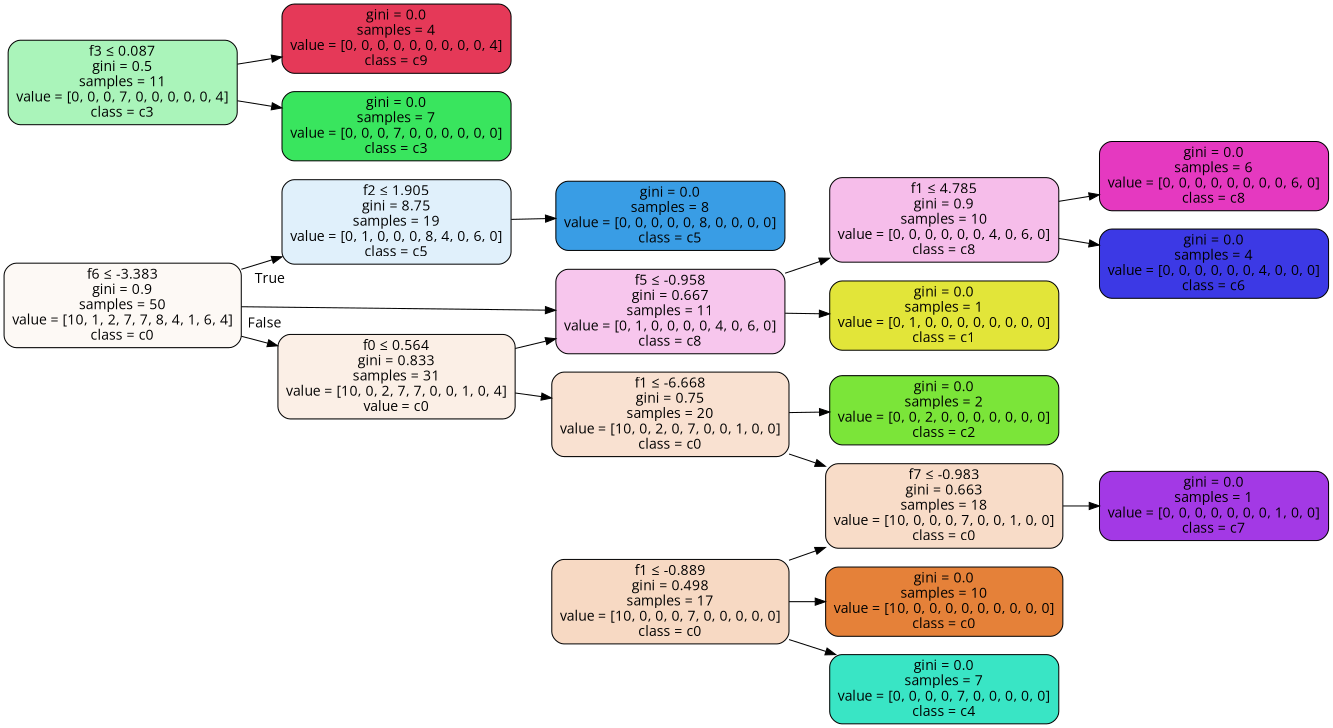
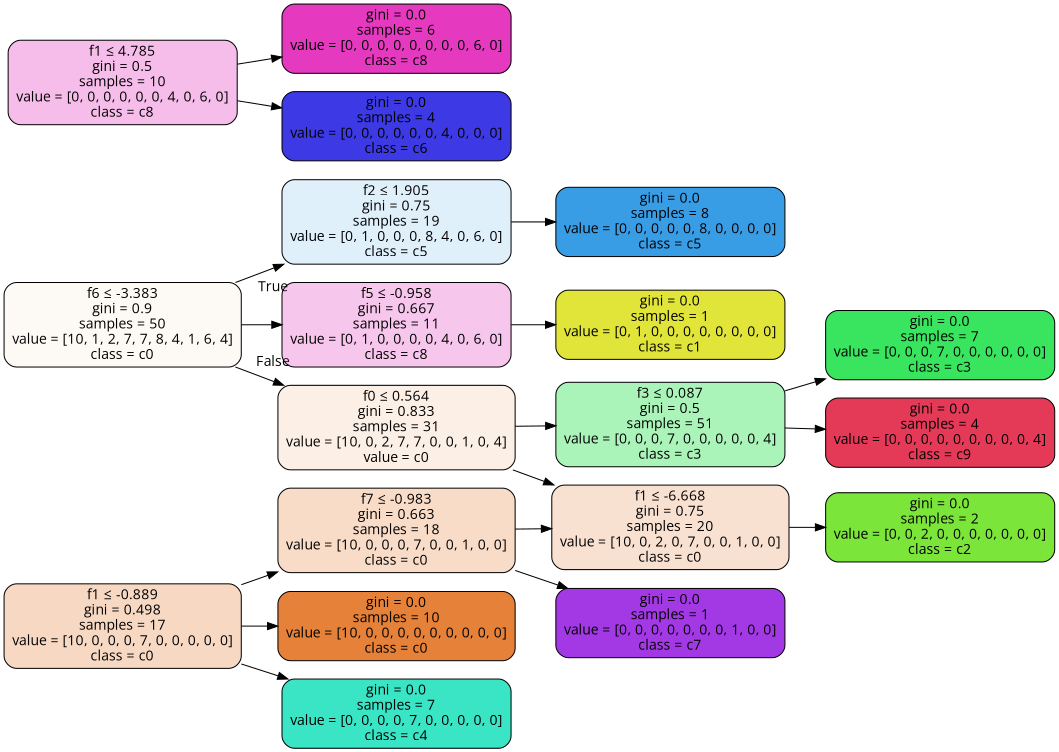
(123, 82) -> (670, 424)
(944, 204) -> (123, 67)
(397, 206) -> (397, 206)
(802, 267) -> none
(530, 345) -> (530, 426)
(802, 458) -> (528, 529)
